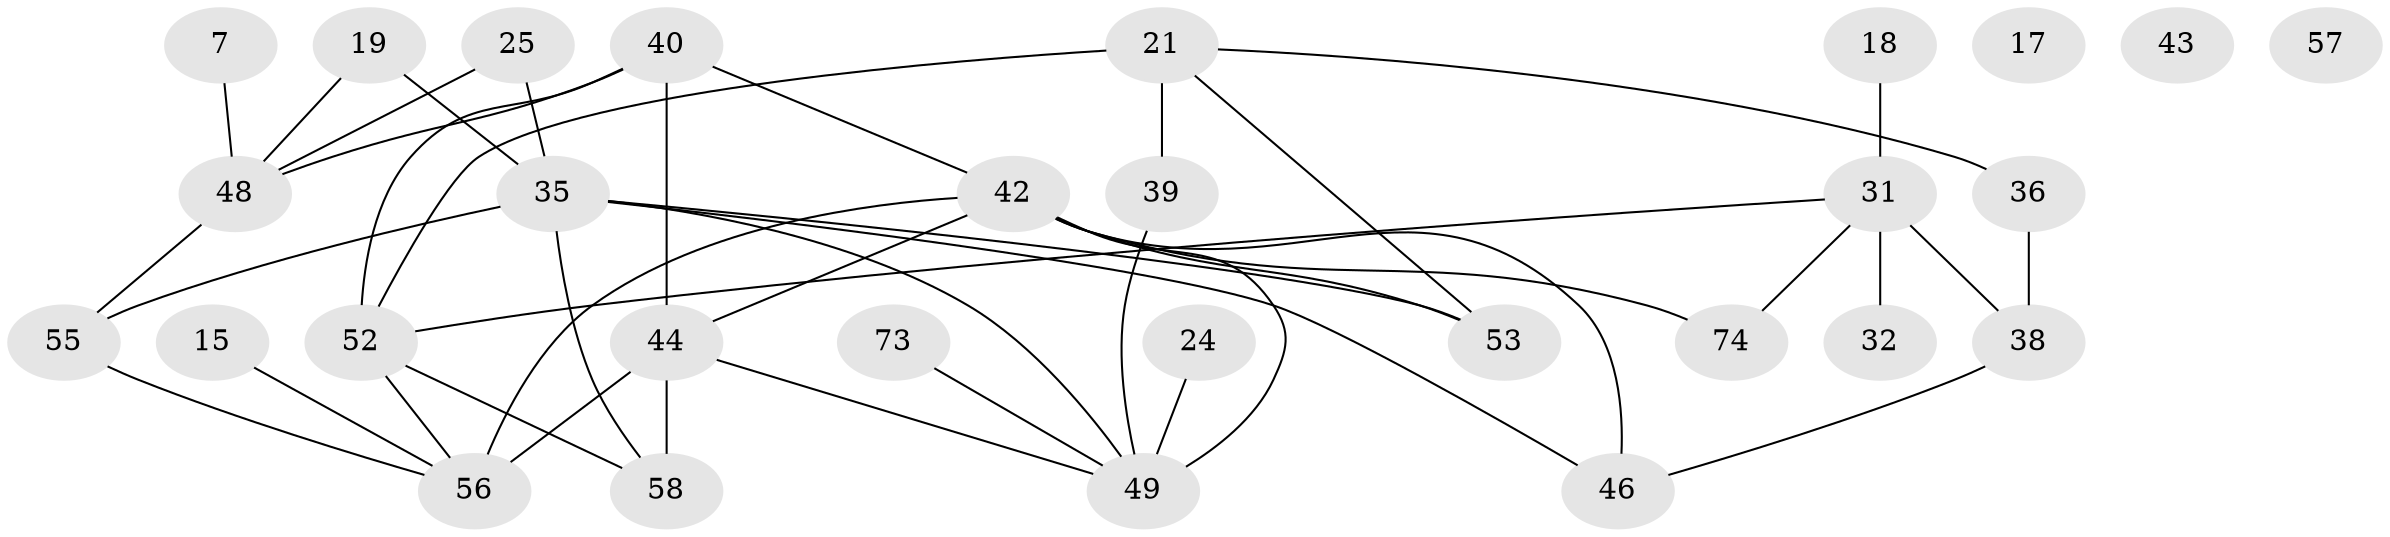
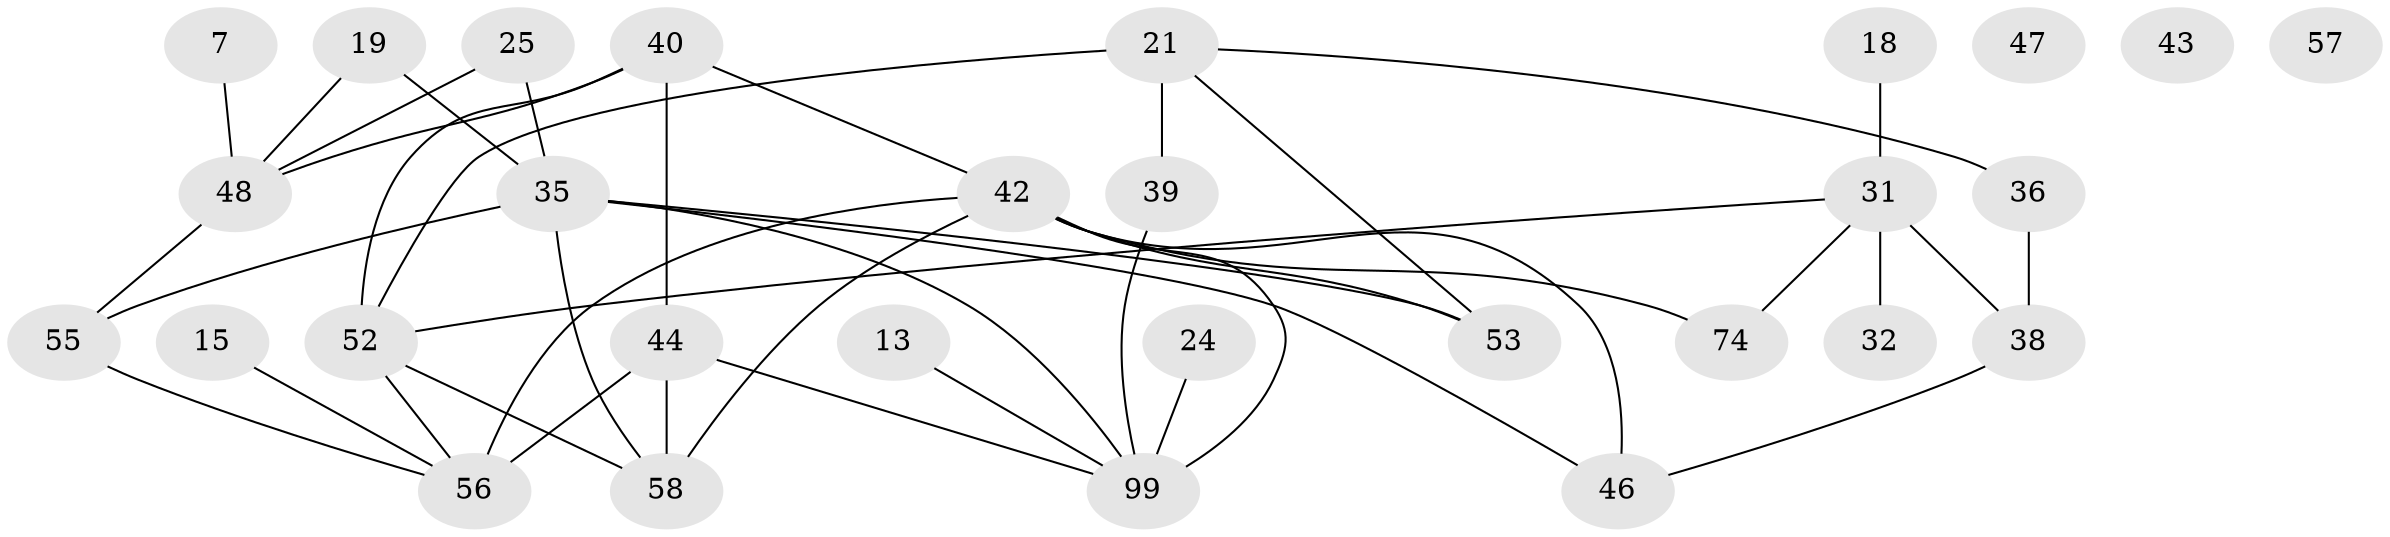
(2029, 45) -> (2029, 45)
(846, 266) -> (809, 314)
(894, 343) -> (894, 343)
(1143, 491) -> (1143, 491)
